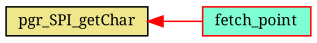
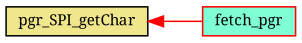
(257, 21) -> (249, 21)
